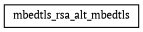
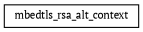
(71, 16) -> (71, 16)
